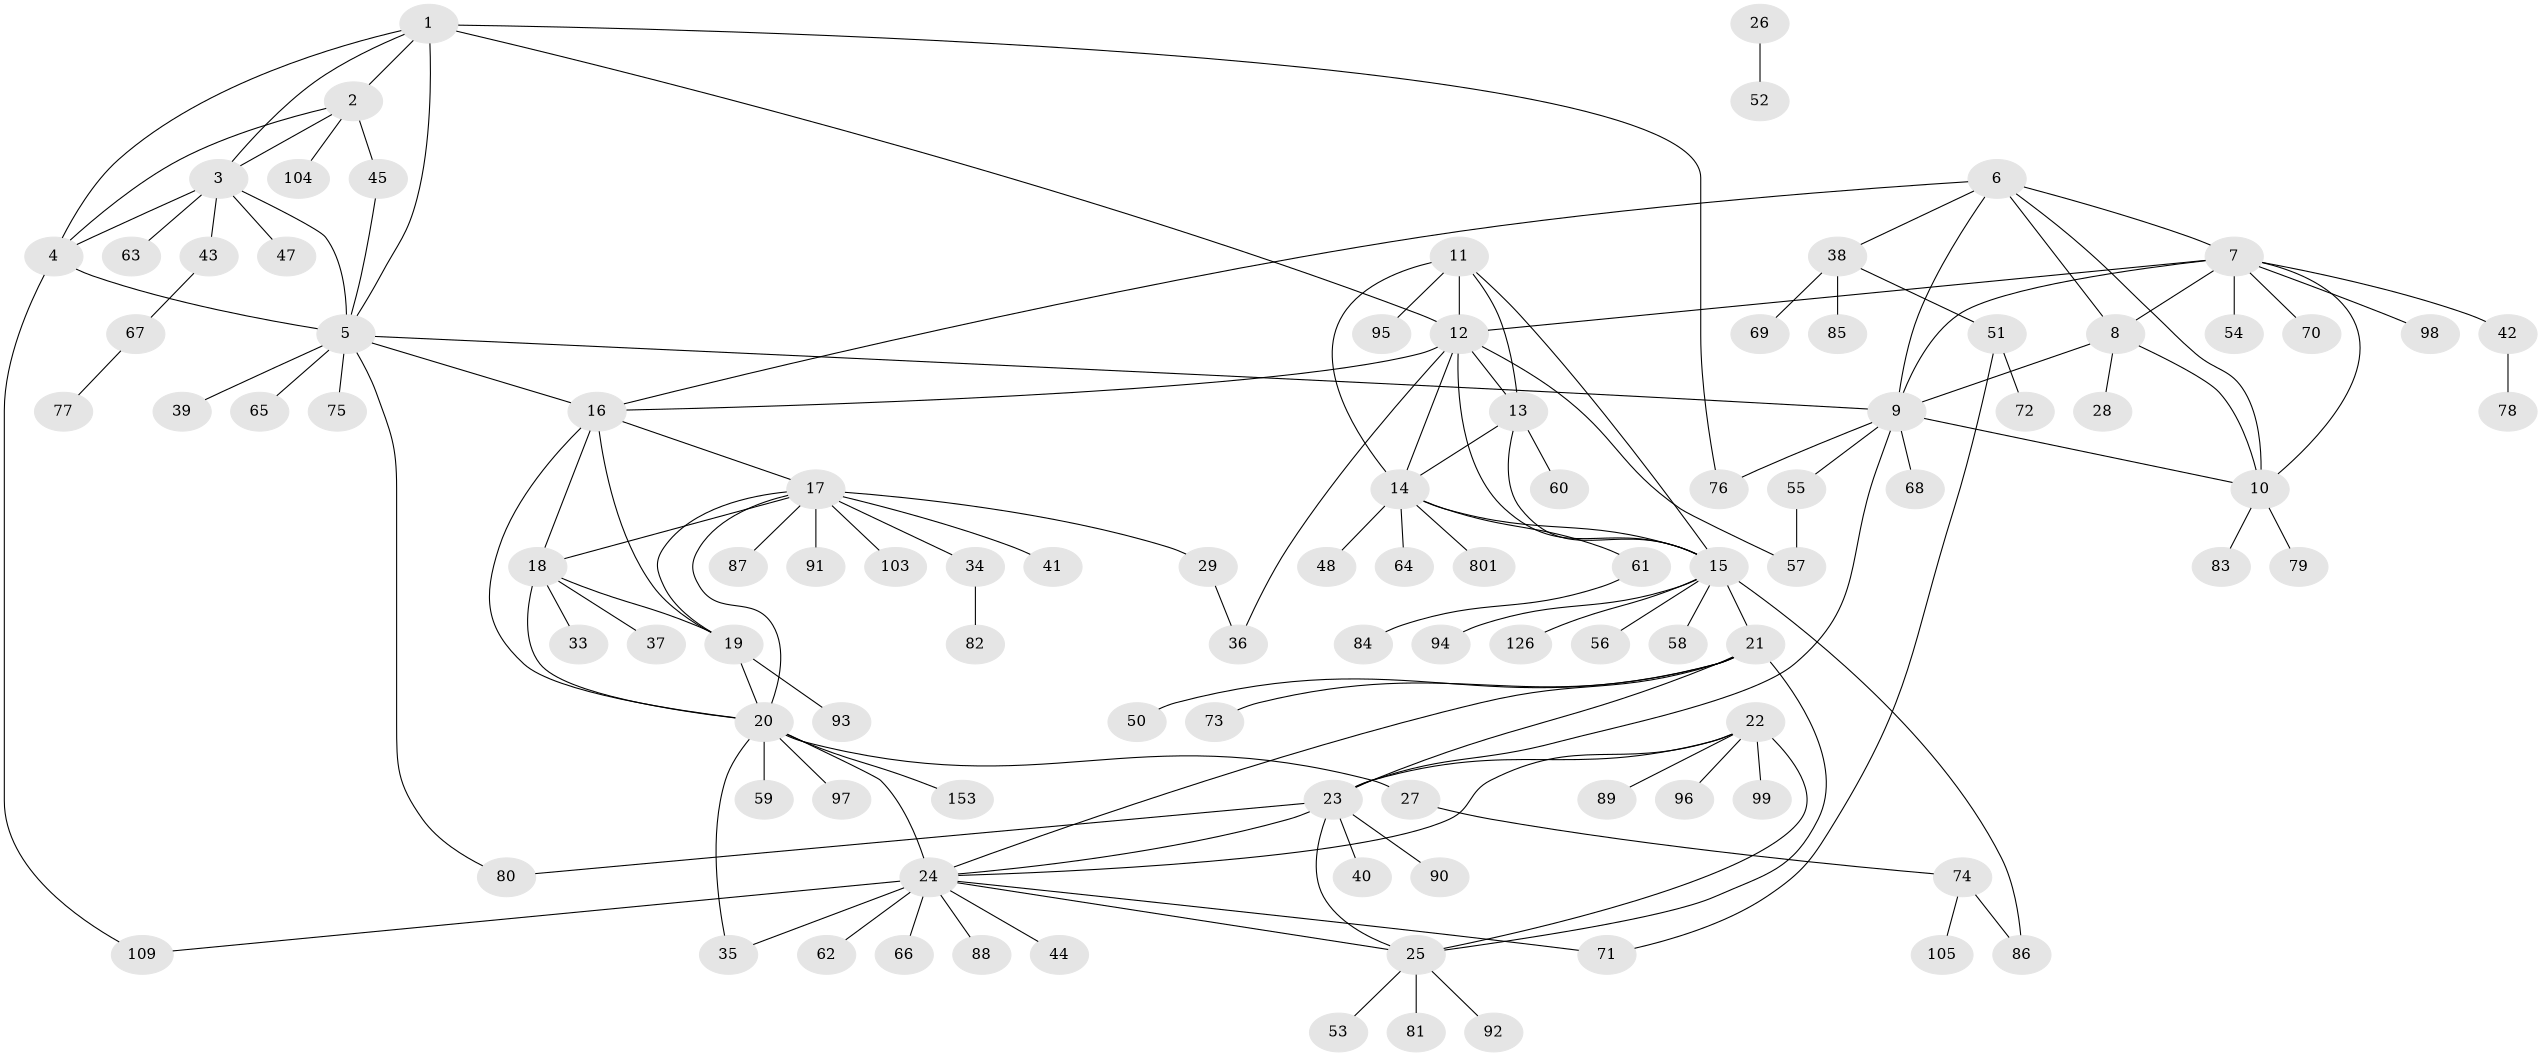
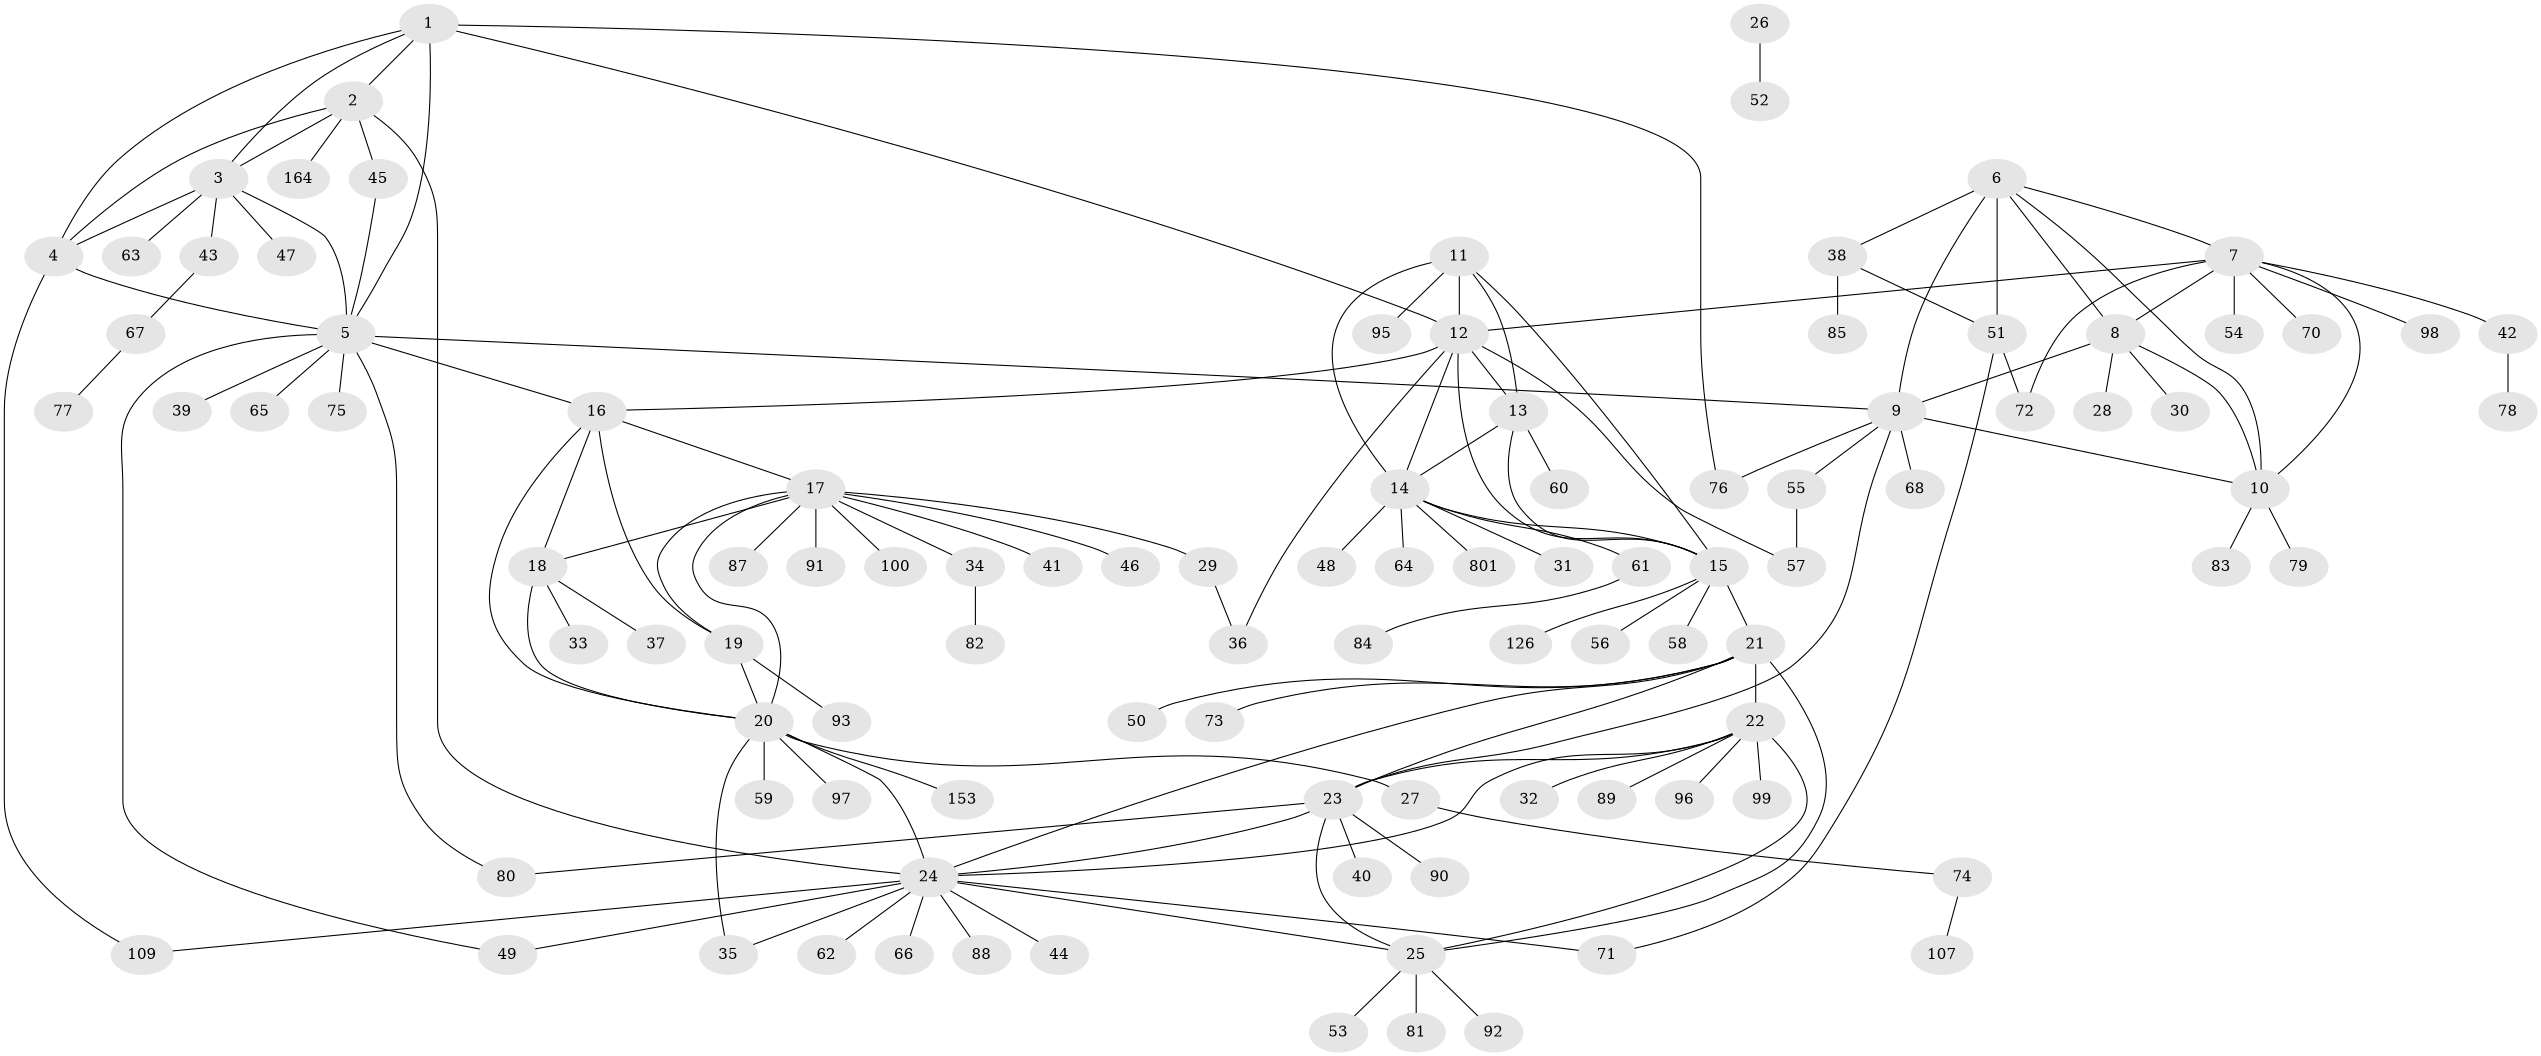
(299, 179) -> (299, 179)
(1291, 259) -> (1997, 256)
(2032, 289) -> (2102, 297)
(1760, 334) -> none
none -> (2180, 412)
(896, 567) -> (896, 567)
none -> (1131, 567)
none -> (1564, 567)
(637, 605) -> none
(1441, 645) -> none
none -> (438, 661)
none -> (1756, 678)
none -> (1529, 800)
none -> (508, 955)
(1942, 955) -> (1942, 955)
(2022, 955) -> none
